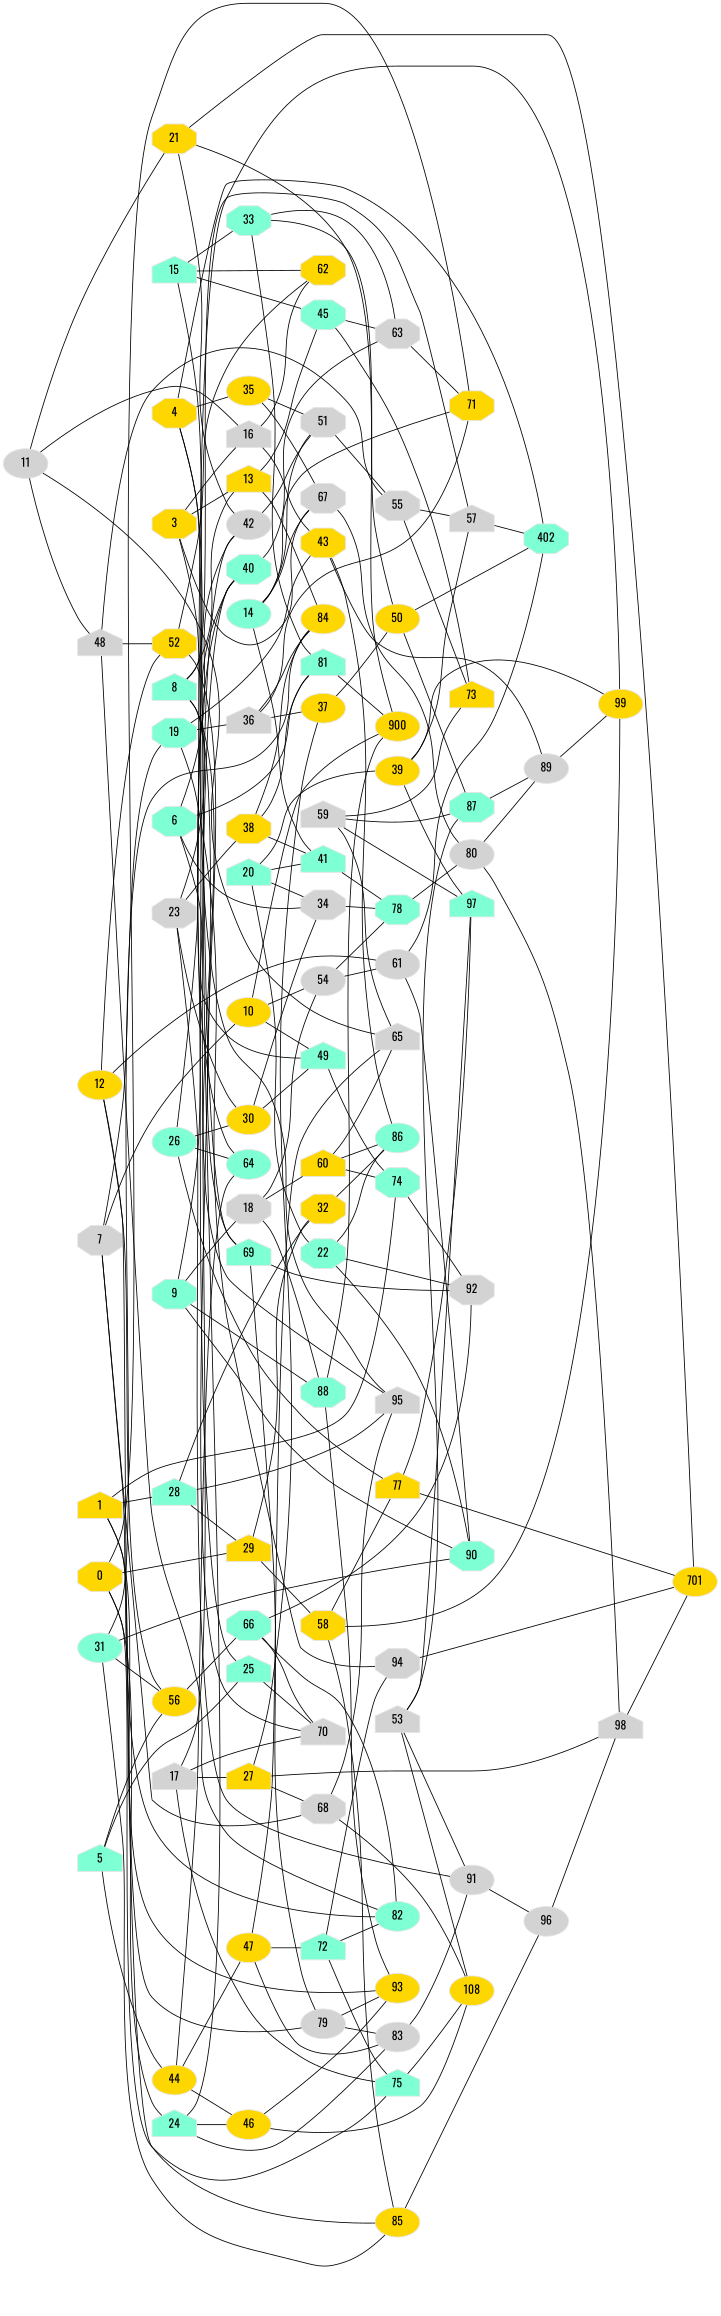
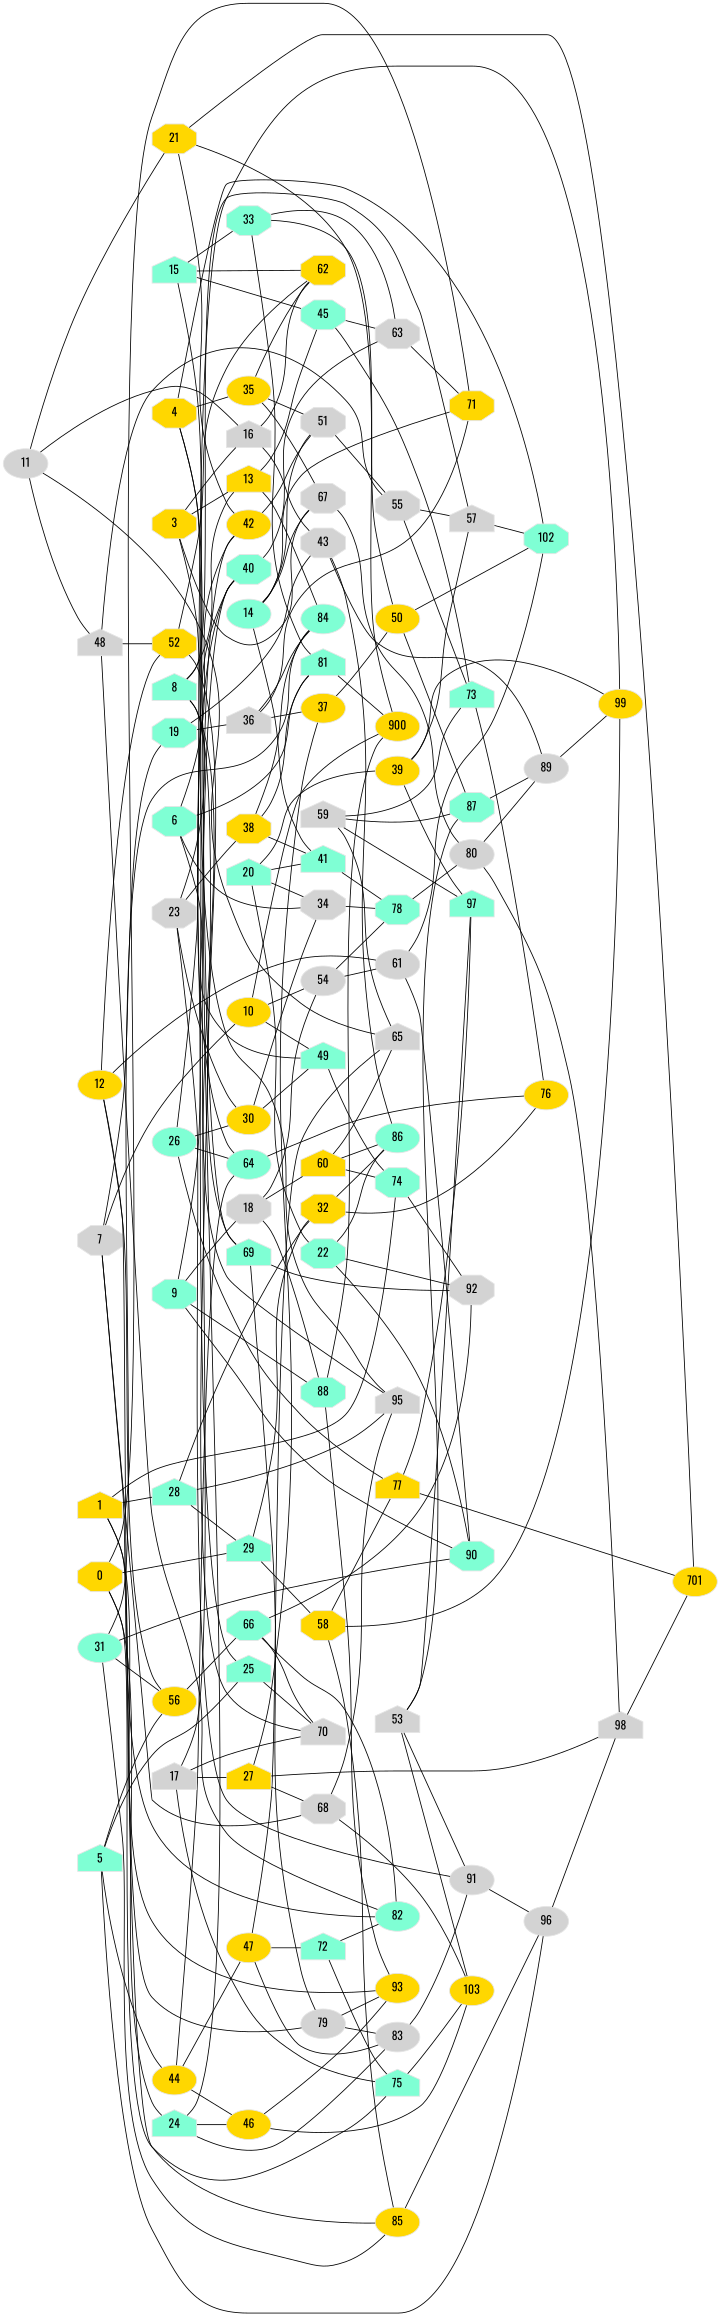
none -> (279, 328)
(249, 525) -> (249, 525)
(546, 539) -> (546, 539)
(323, 543) -> (323, 543)
(323, 619) -> (323, 619)
(472, 696) -> (472, 696)
none -> (546, 1095)
(249, 1549) -> (249, 1549)
(397, 1664) -> none
(472, 1991) -> (472, 1991)
none -> (282, 2313)
